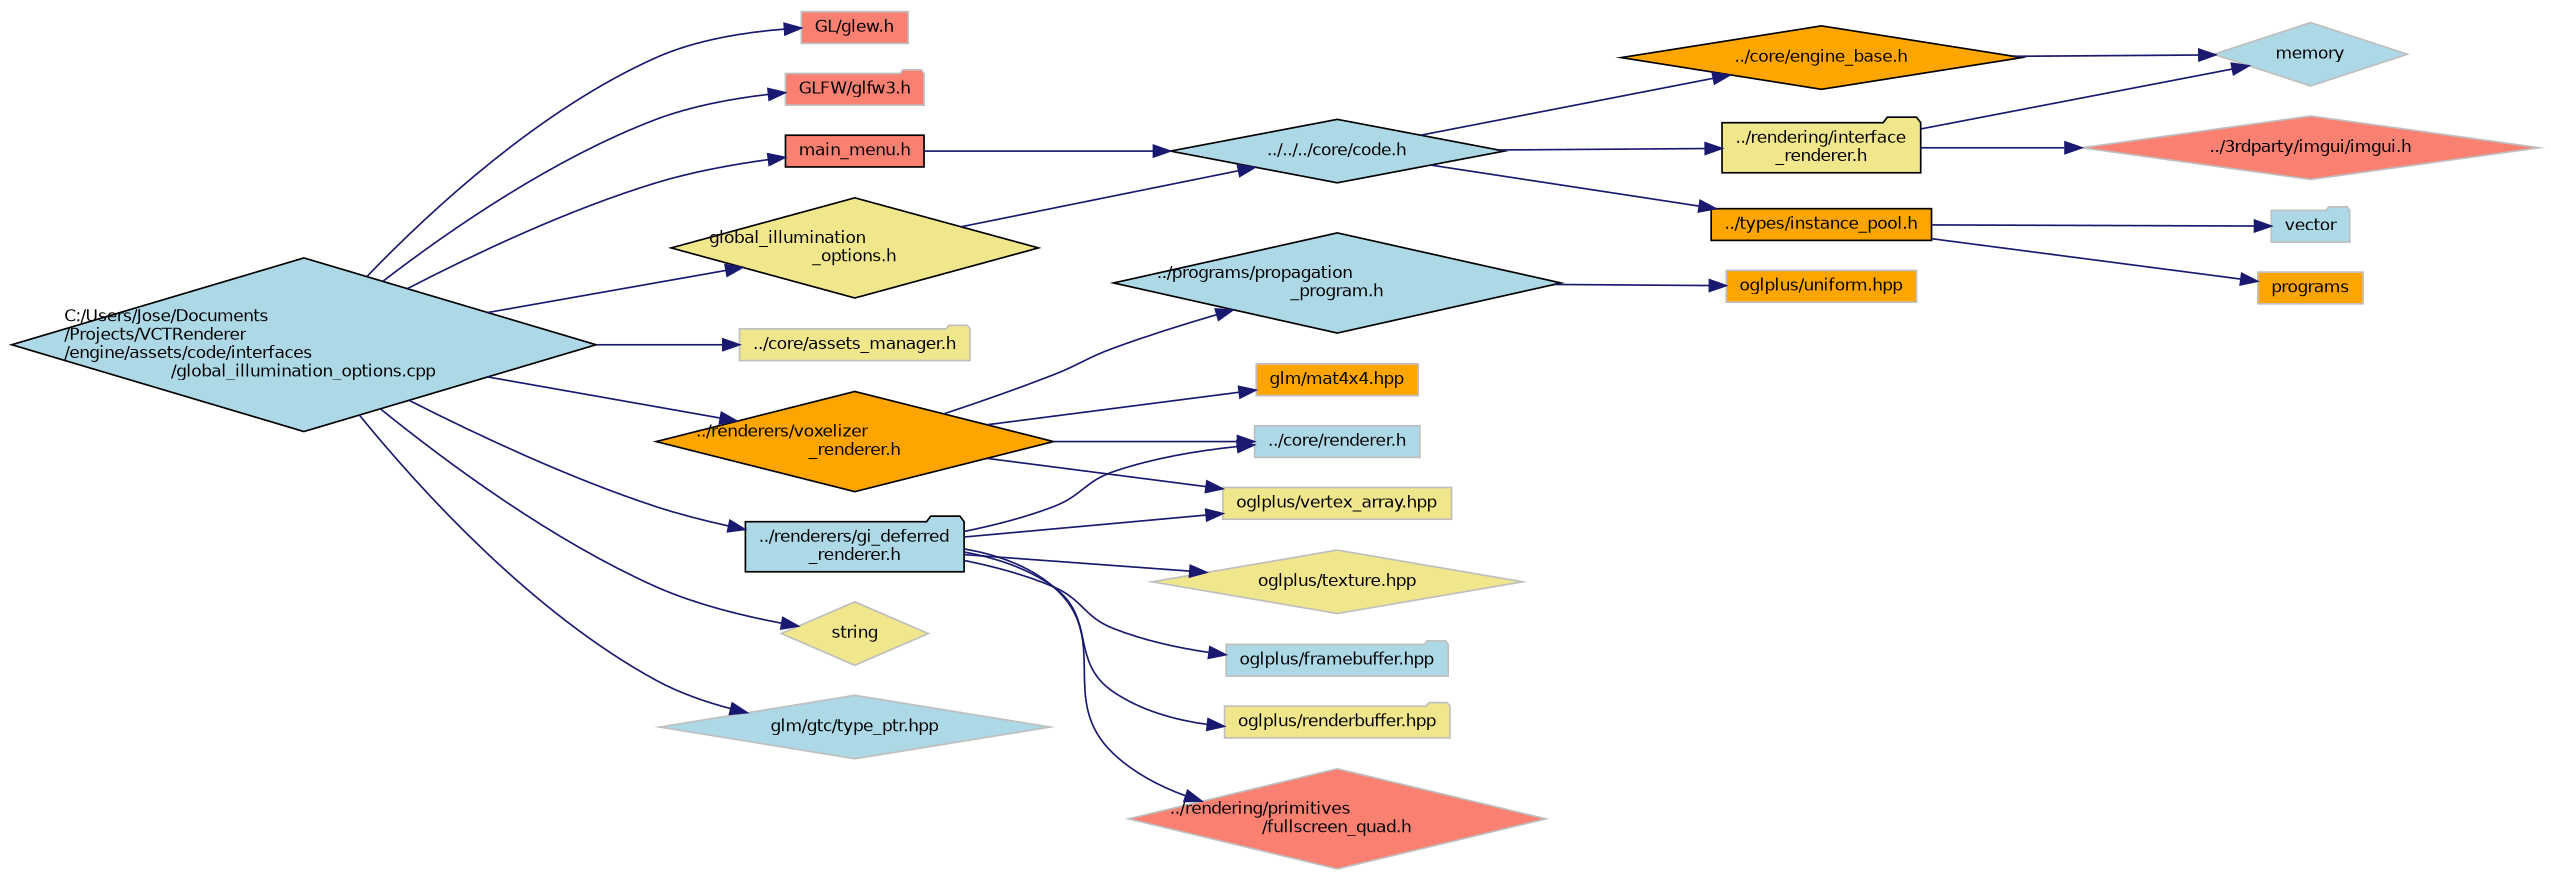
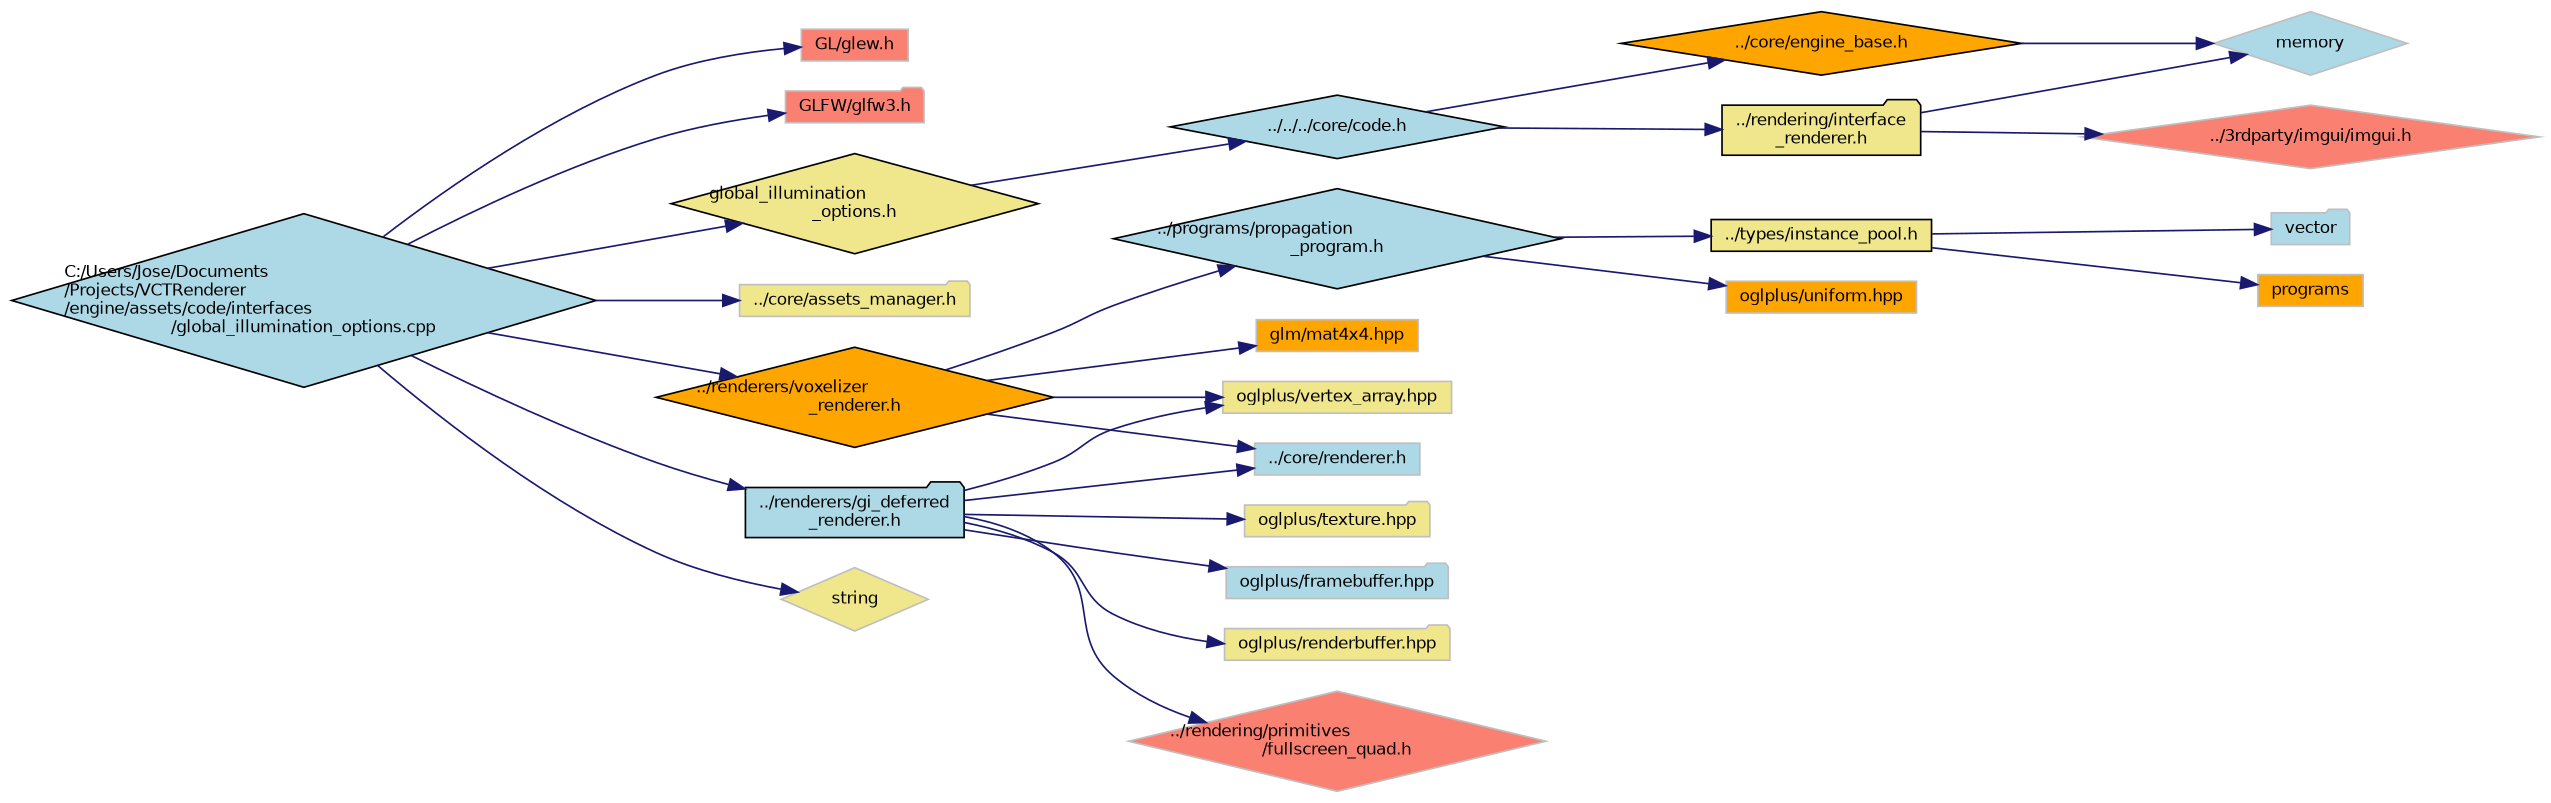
(855, 151) -> none
(1565, 186) -> (1624, 237)
(1821, 225) -> (1821, 235)
(1337, 582) -> (1337, 521)
(855, 727) -> none
